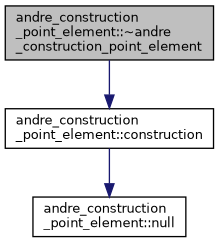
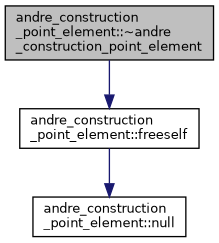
(109, 129) -> (109, 129)
